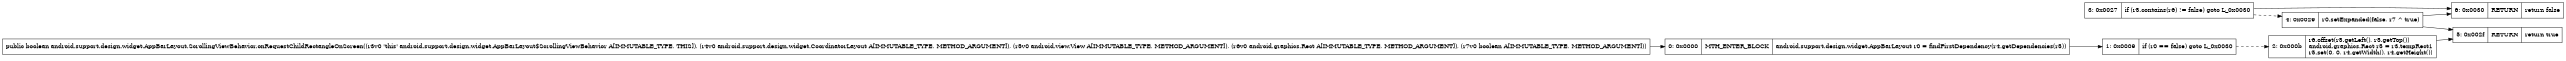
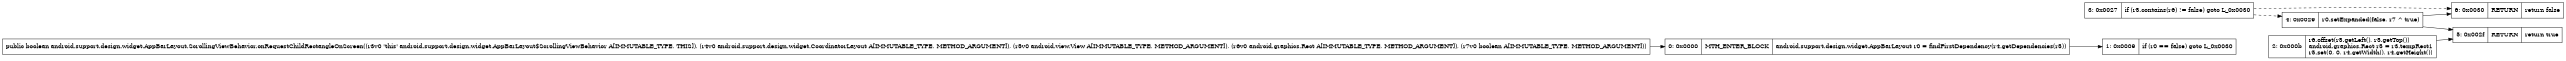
(2350, 8) -> (2350, 8)
(2250, 47) -> none
